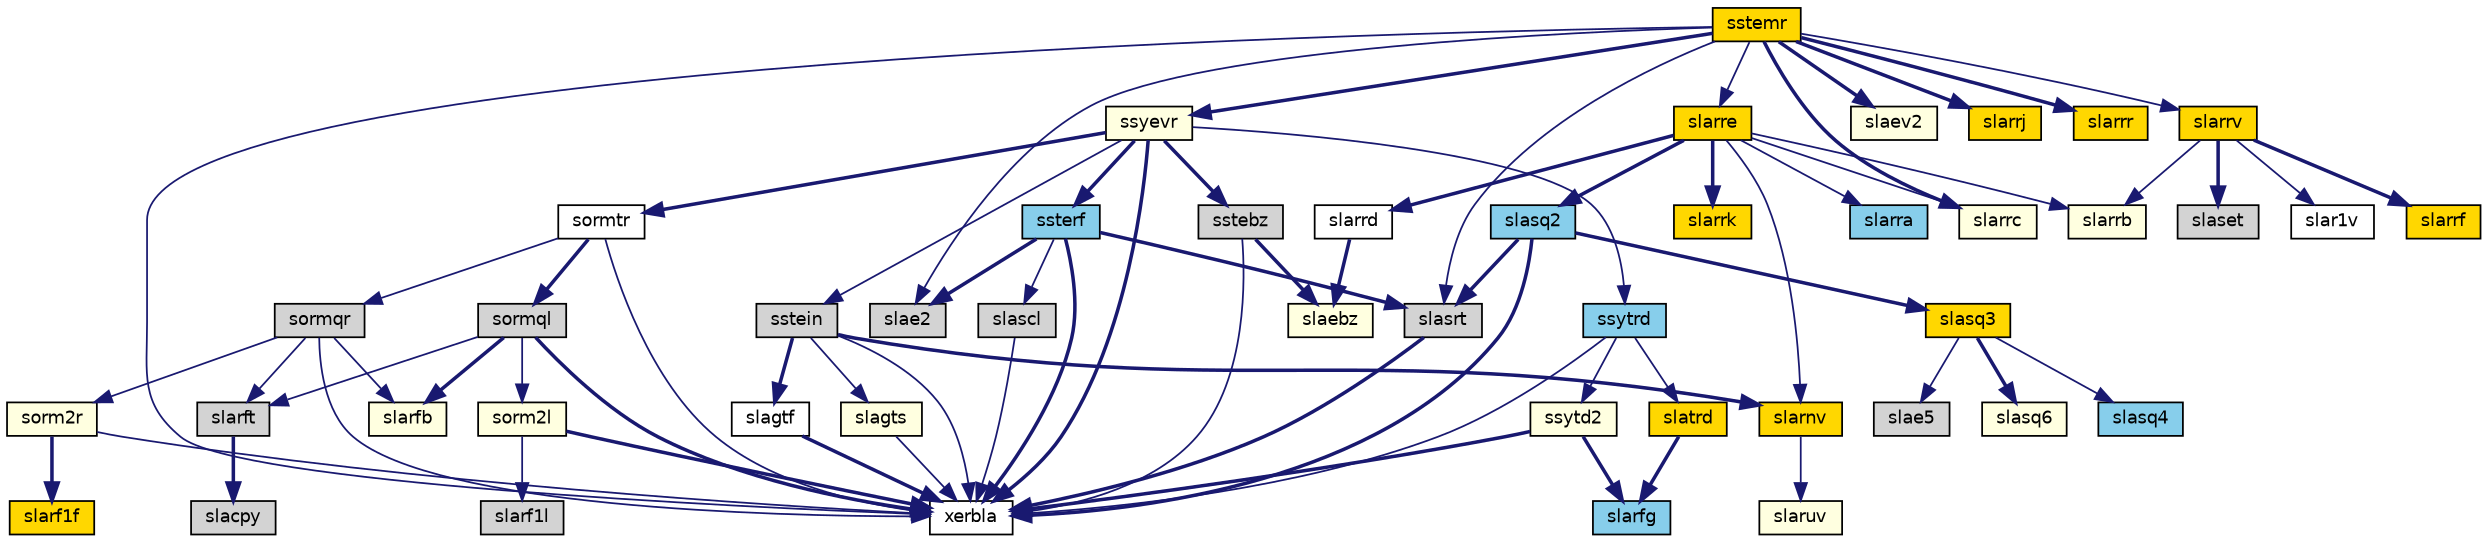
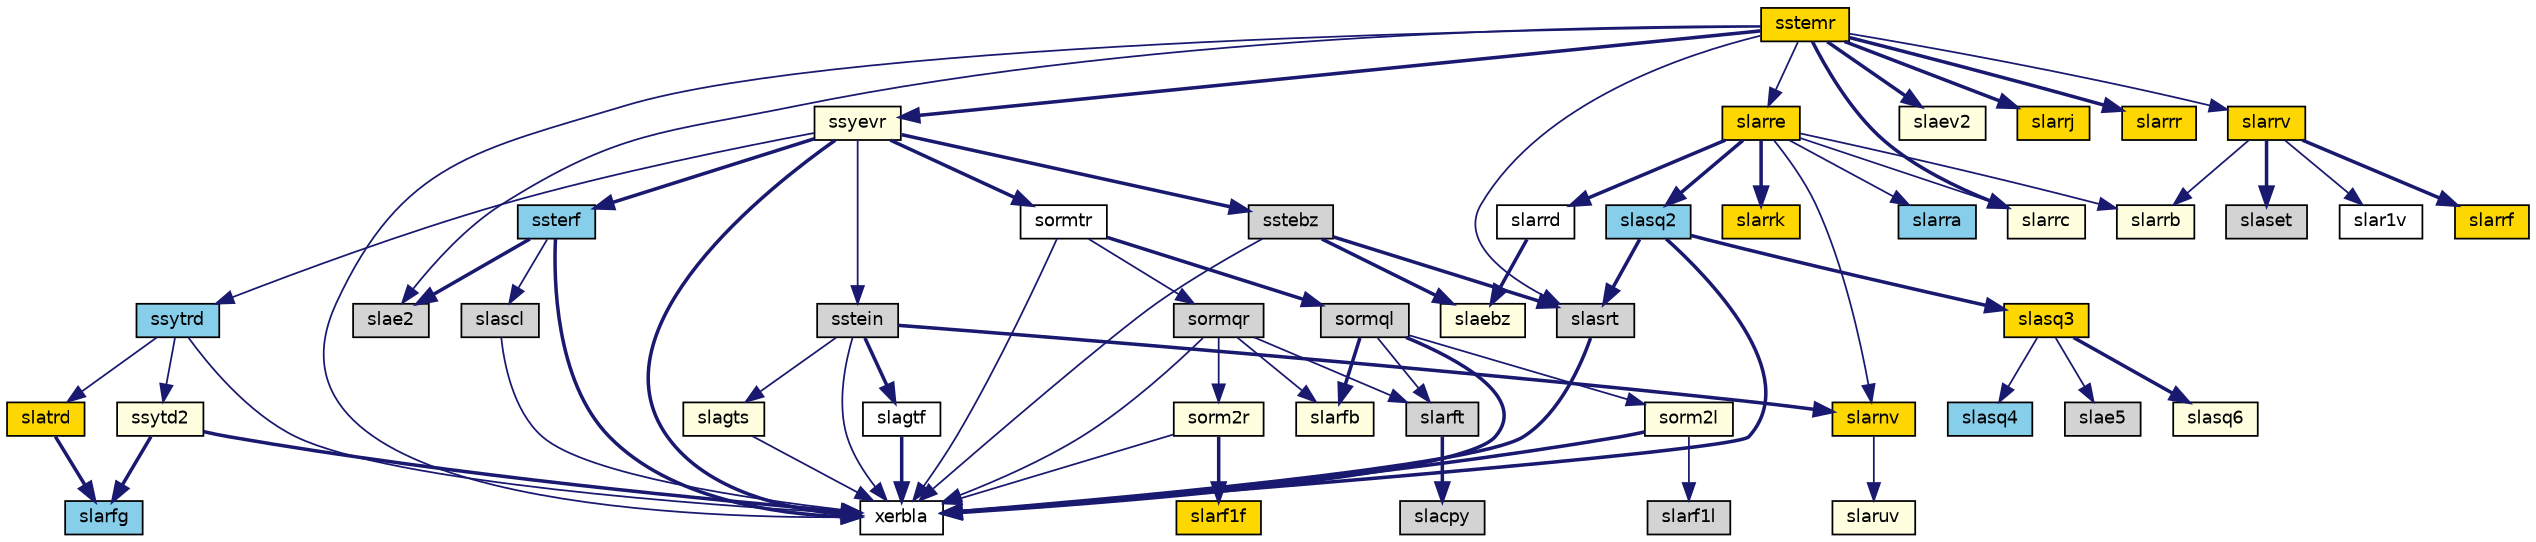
(1229, 263) -> (1436, 269)
